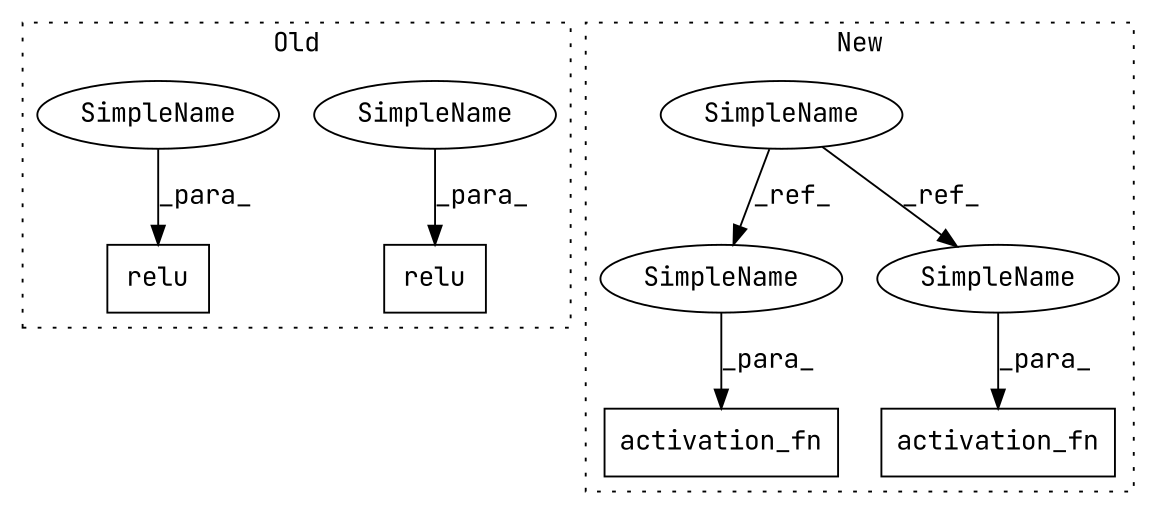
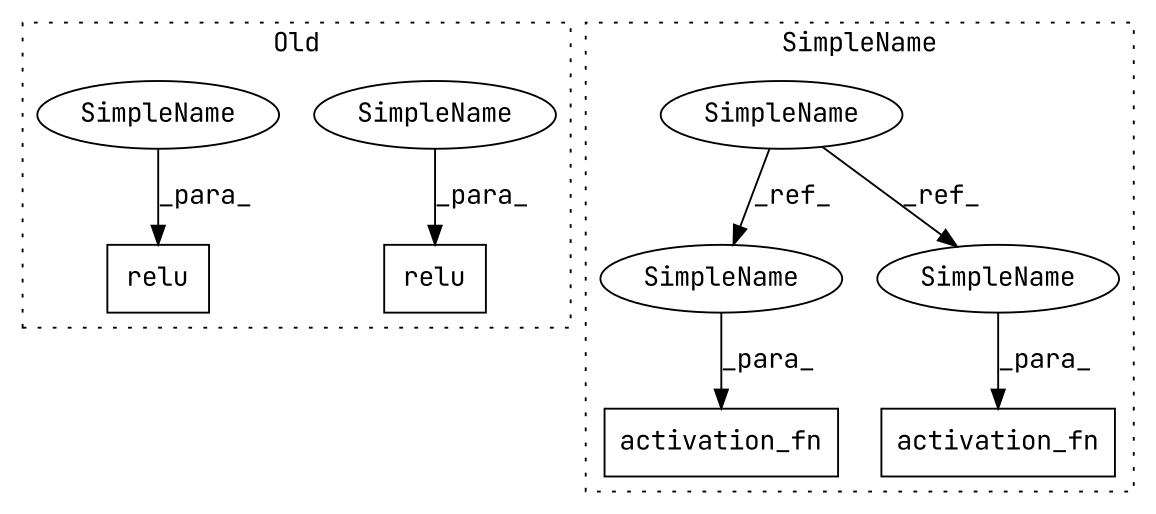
(860, 44) -> (860, 44)
